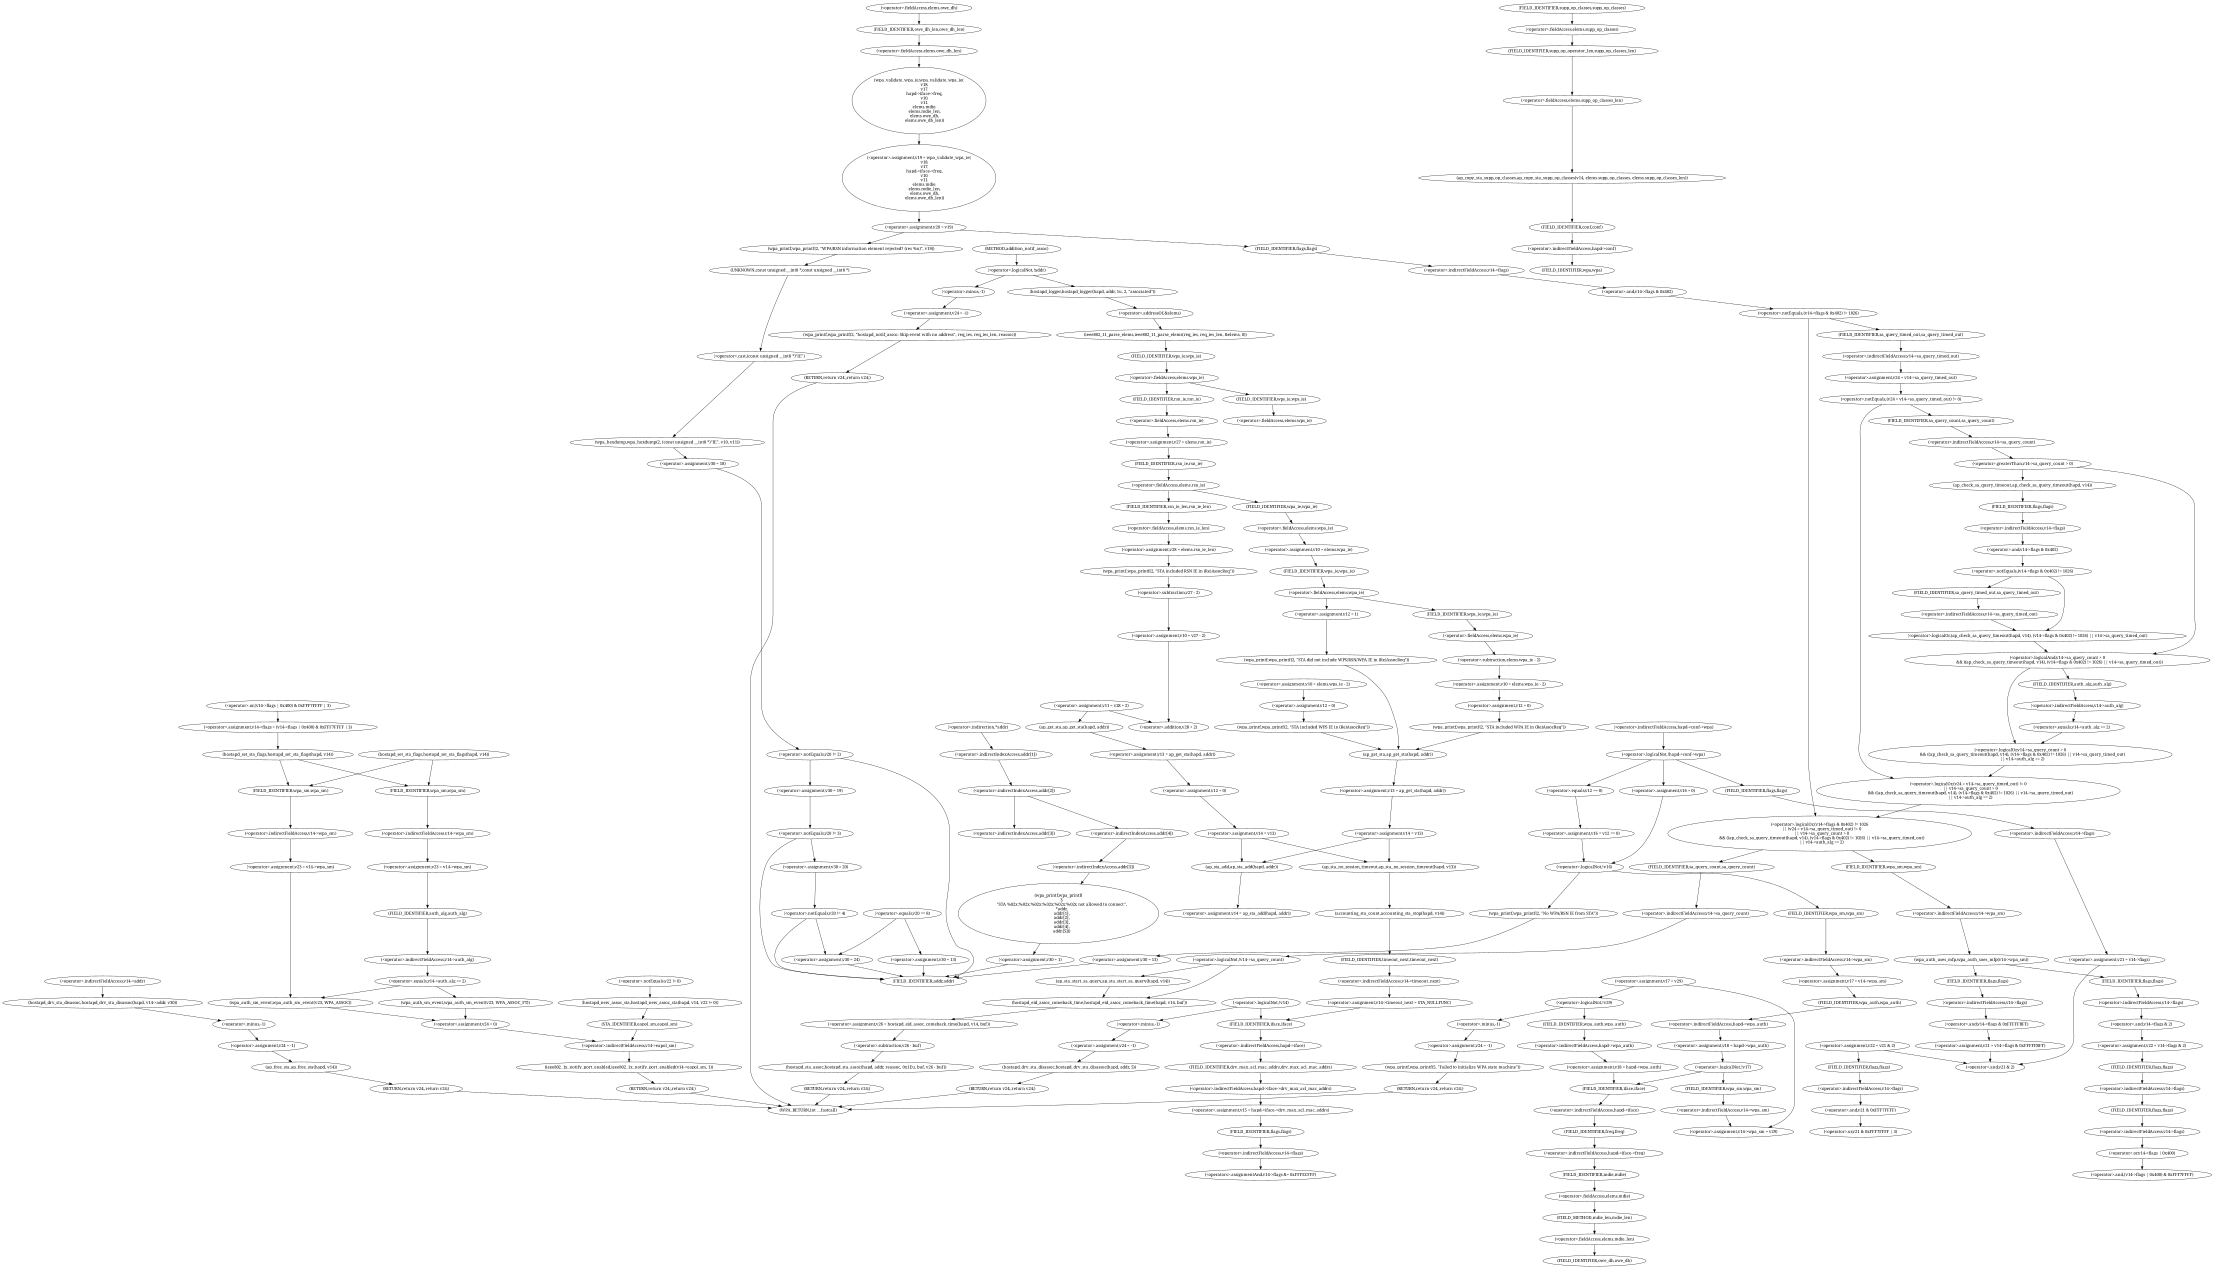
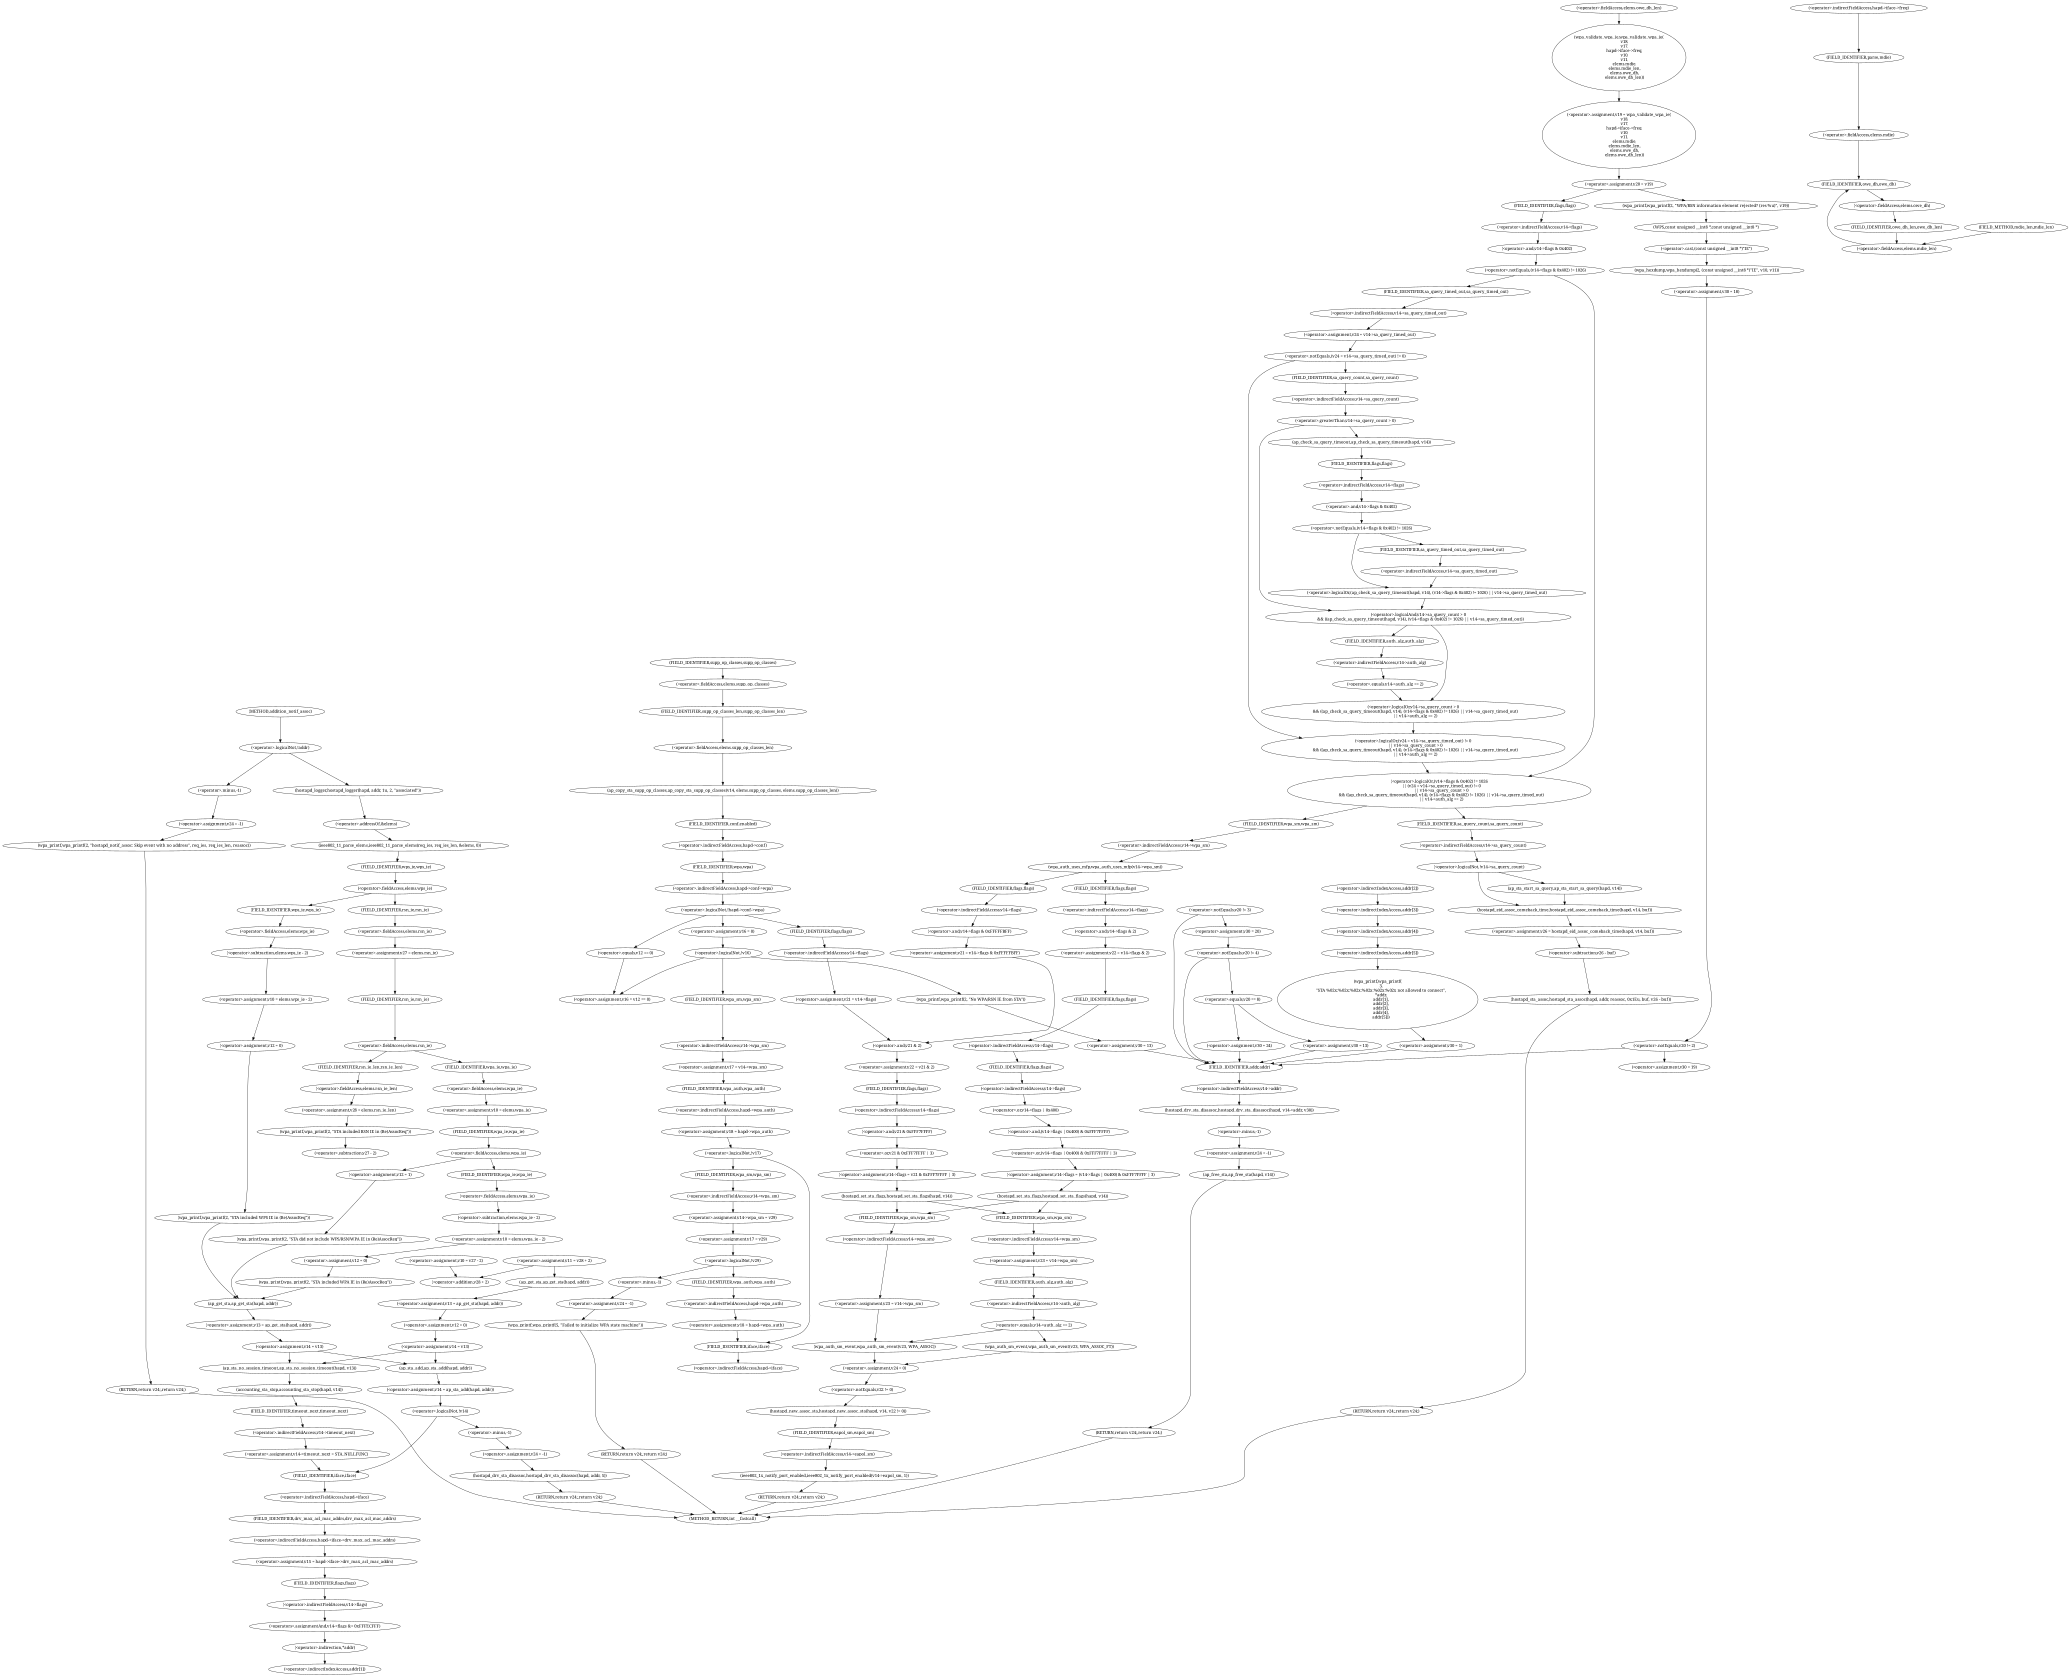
(919, 39) -> (1897, 237)
(1572, 51) -> (723, 712)
none -> (1874, 194)
(1572, 228) -> (723, 824)
(790, 271) -> (1706, 228)
(1169, 613) -> none
(1005, 771) -> none
(810, 811) -> none
(1072, 812) -> (1378, 920)
(1583, 849) -> (662, 972)
none -> (723, 877)
(1390, 914) -> (290, 1390)
(820, 935) -> (1230, 975)
none -> (267, 953)
(1793, 1020) -> (733, 1227)
(640, 1024) -> (834, 1433)
(544, 1035) -> (869, 1378)
(1924, 1057) -> (897, 1055)
none -> (1239, 1077)
(808, 1110) -> (723, 1519)
(1594, 1132) -> none
none -> (1061, 1141)
none -> (897, 1175)
(1594, 1175) -> (1859, 58)
(1594, 1206) -> (1859, 158)
none -> (440, 1399)
none -> (325, 1636)
